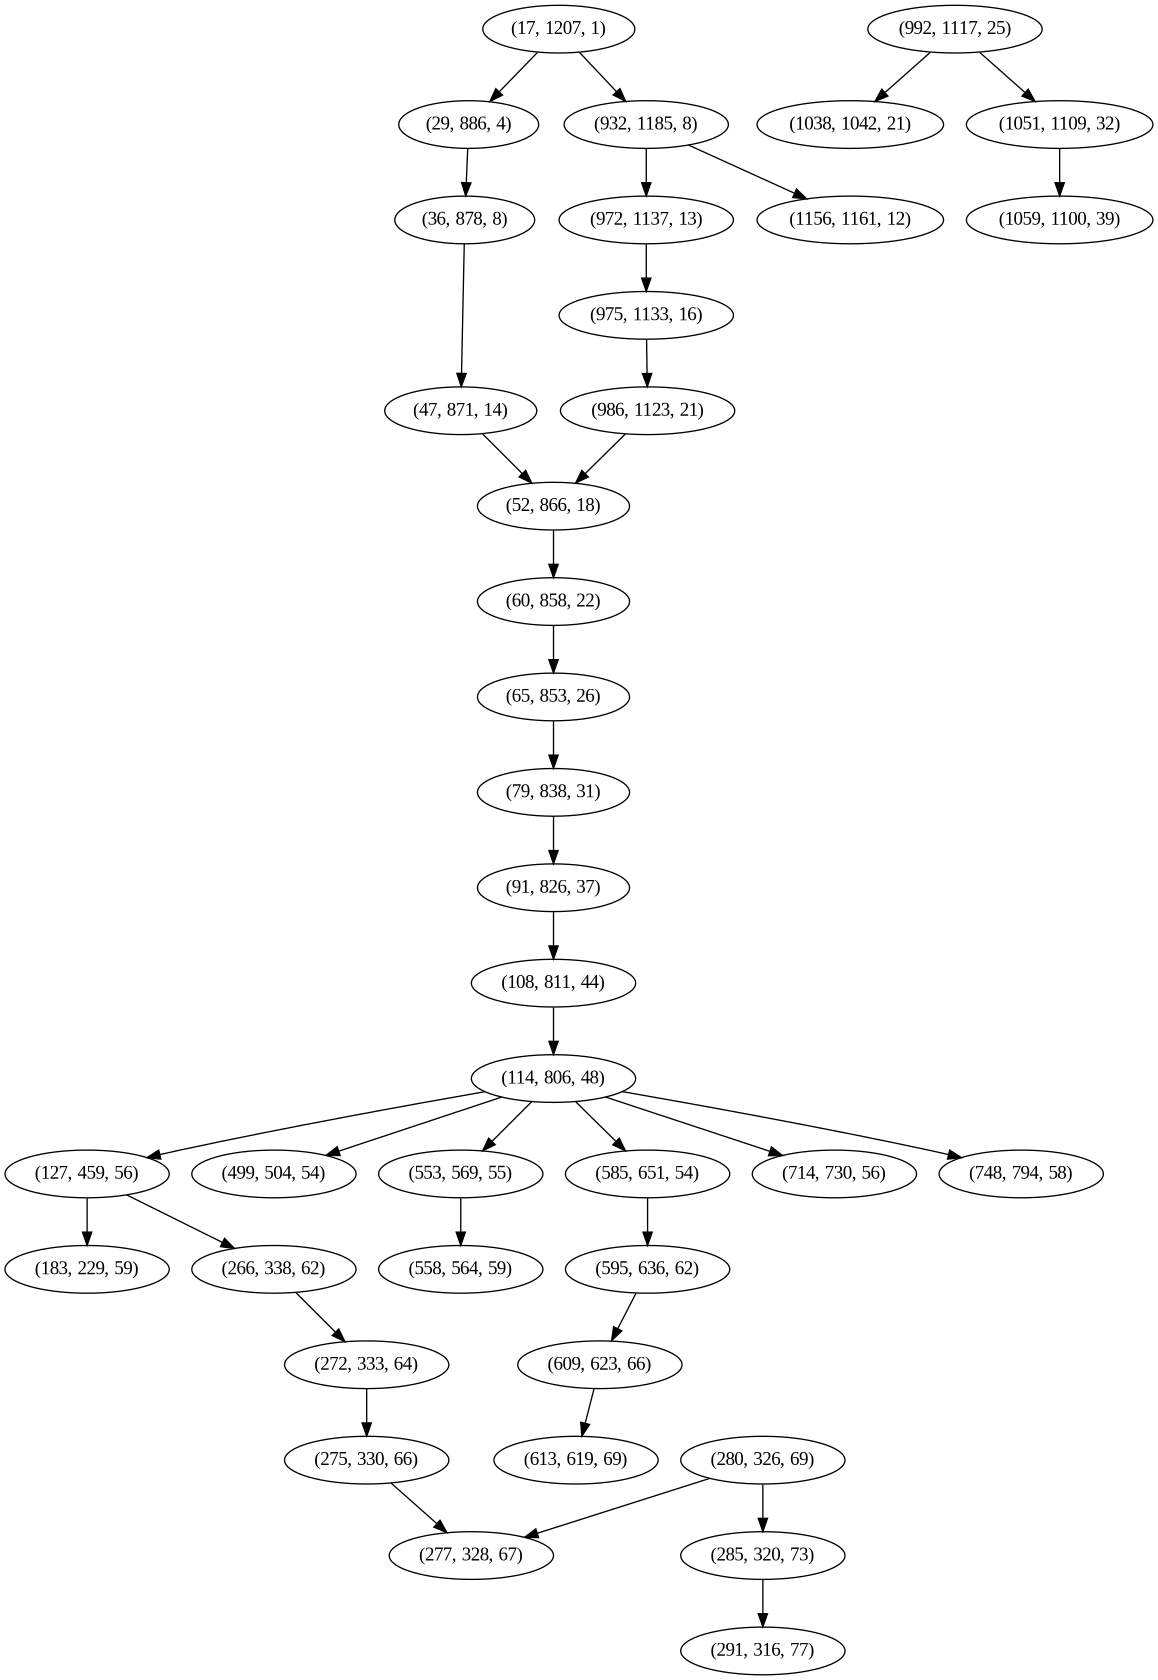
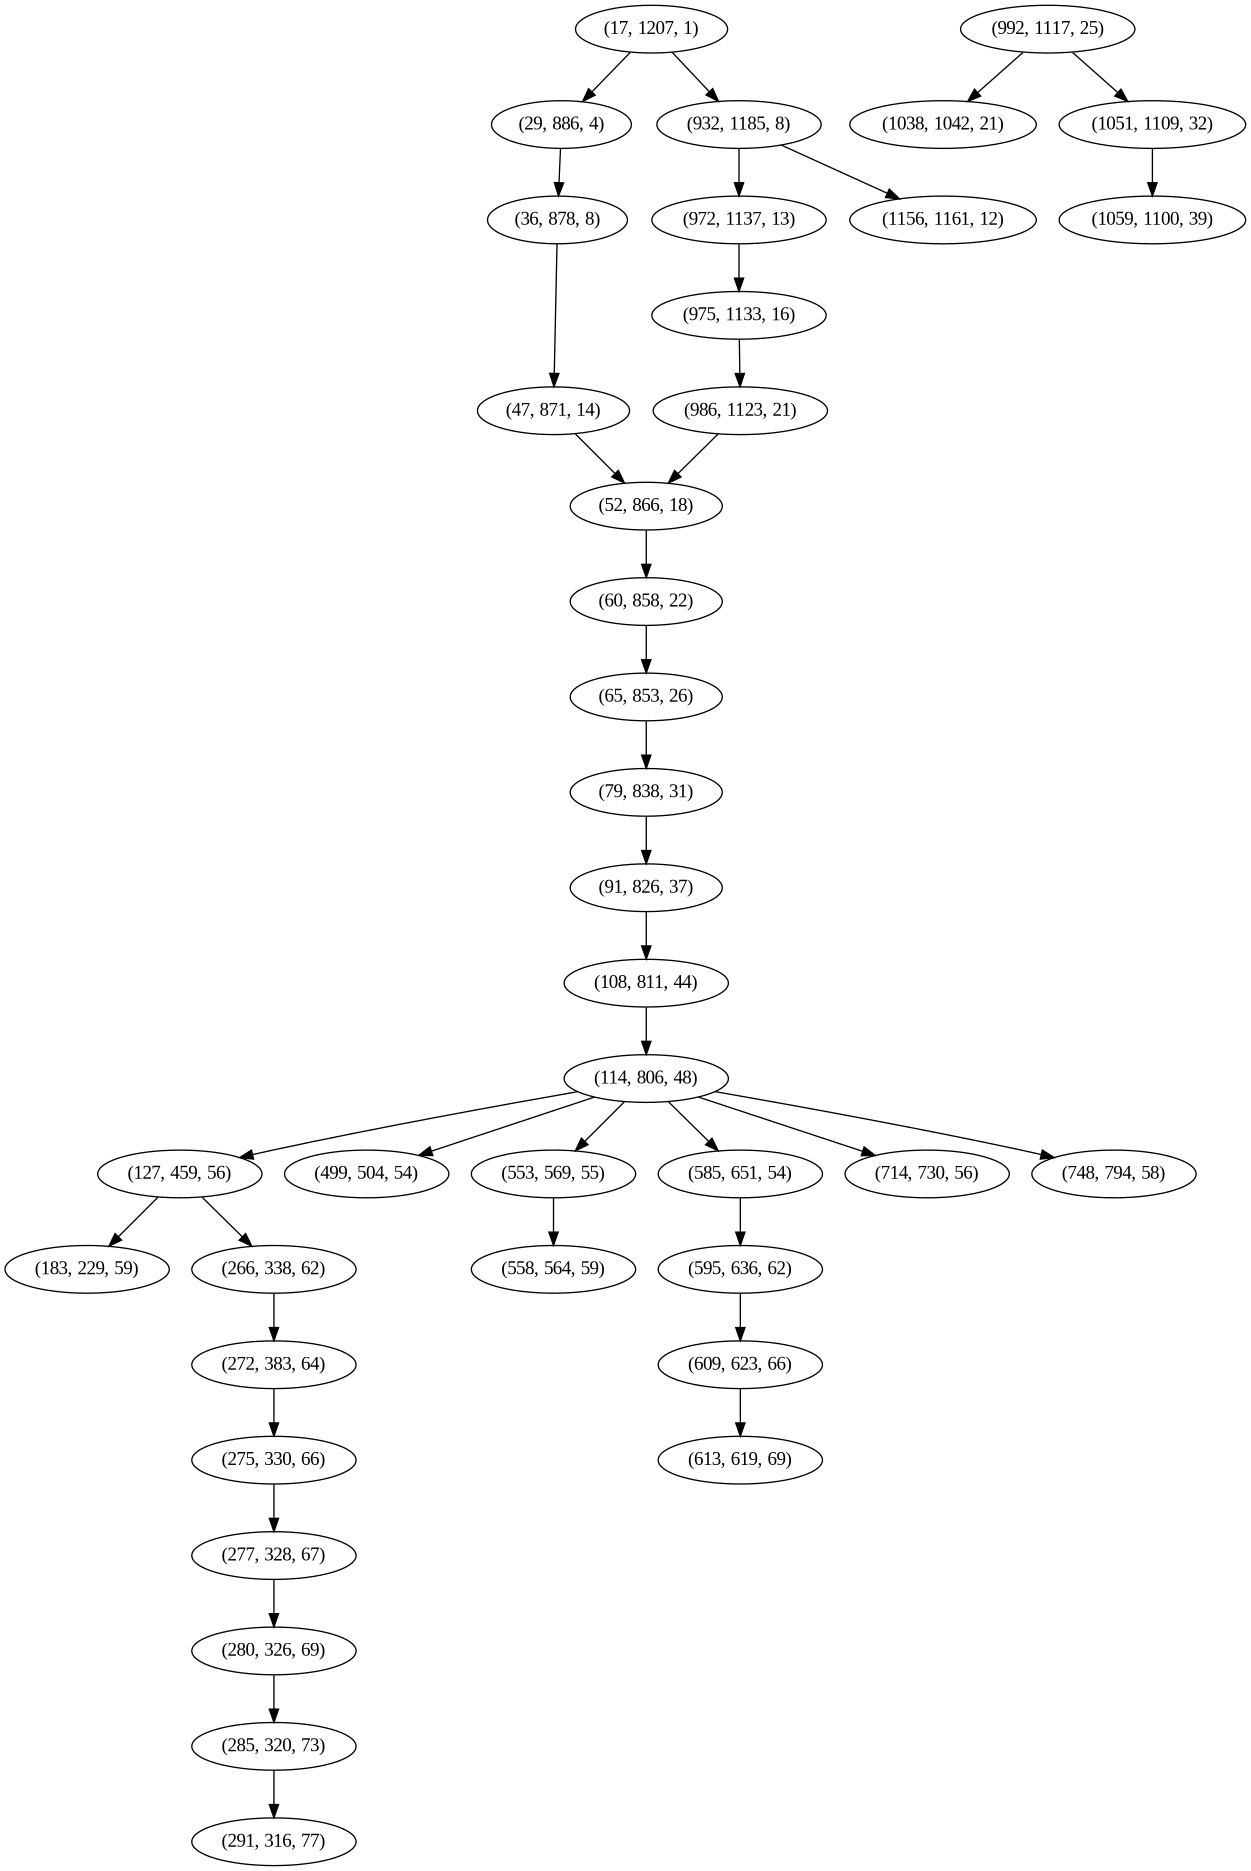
(367, 1365) -> (274, 1365)
(624, 1506) -> (274, 1597)
